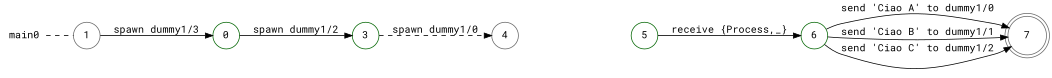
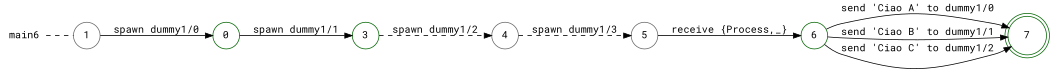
(156, 30) -> (156, 30)
(296, 30) -> (296, 30)
(435, 30) -> (435, 30)
(24, 36) -> (24, 36)
none -> (571, 36)
(645, 36) -> (645, 36)
(1027, 36) -> (1027, 36)
